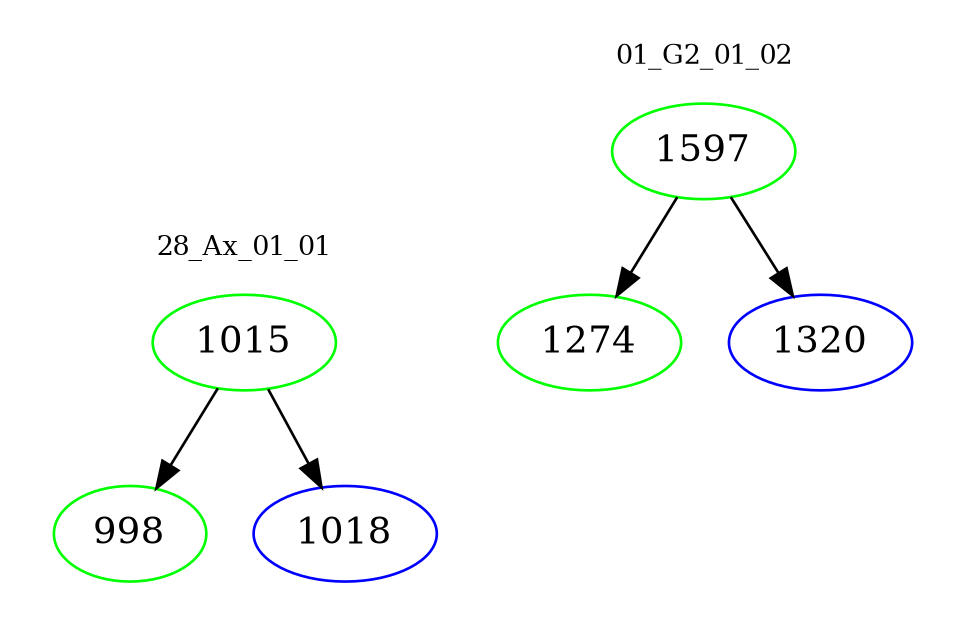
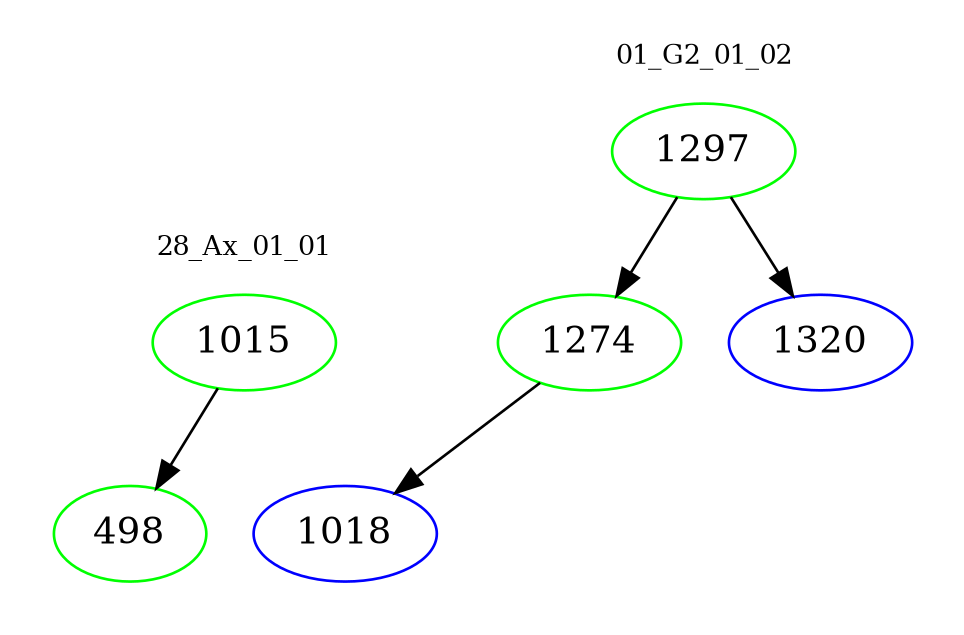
(704, 151) -> (704, 151)
(288, 427) -> (479, 429)
(130, 534) -> (130, 534)
